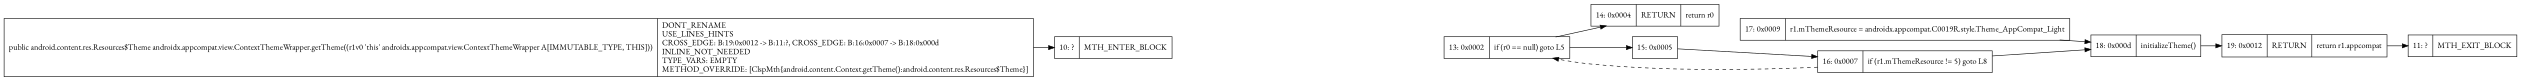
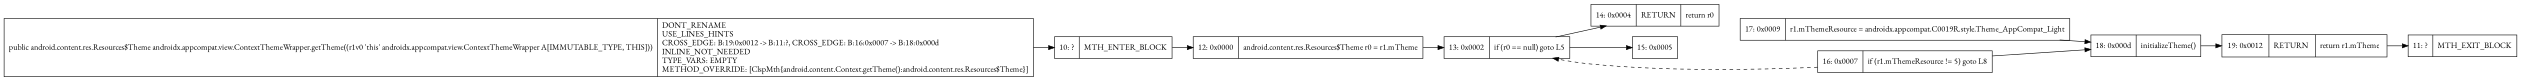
(2349, 46) -> (2350, 46)
none -> (1308, 48)
(1745, 53) -> none
